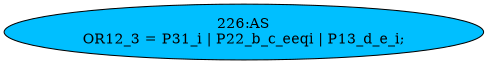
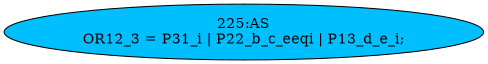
(244, 32) -> (244, 32)
